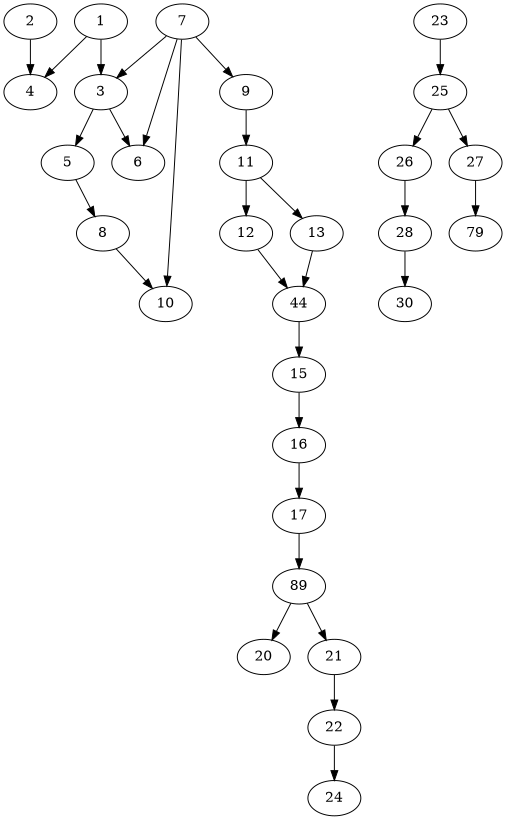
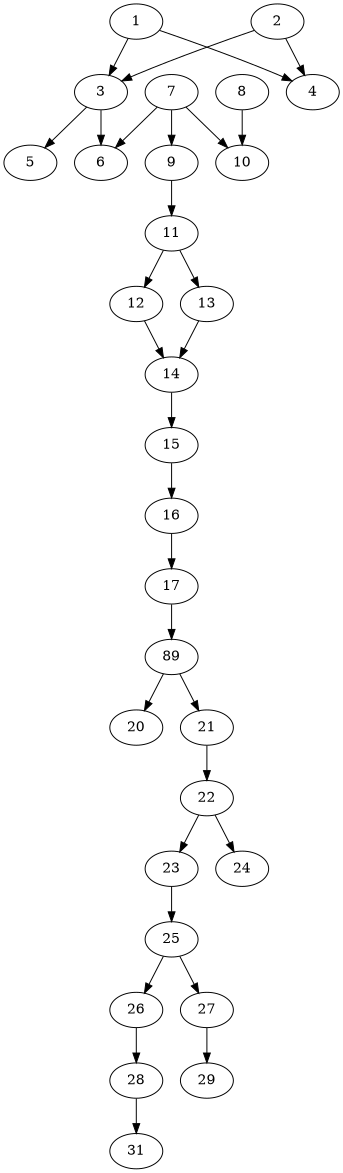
(145, 54) -> (192, 53)
(83, 194) -> none
(476, 233) -> (207, 1081)
(299, 304) -> (172, 375)
(405, 304) -> (136, 1151)
none -> (192, 829)
